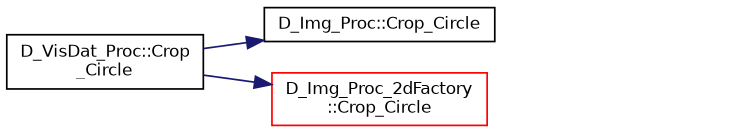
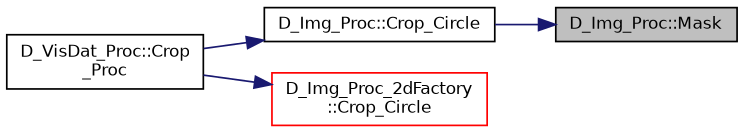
none -> (646, 25)
(105, 62) -> (105, 62)
